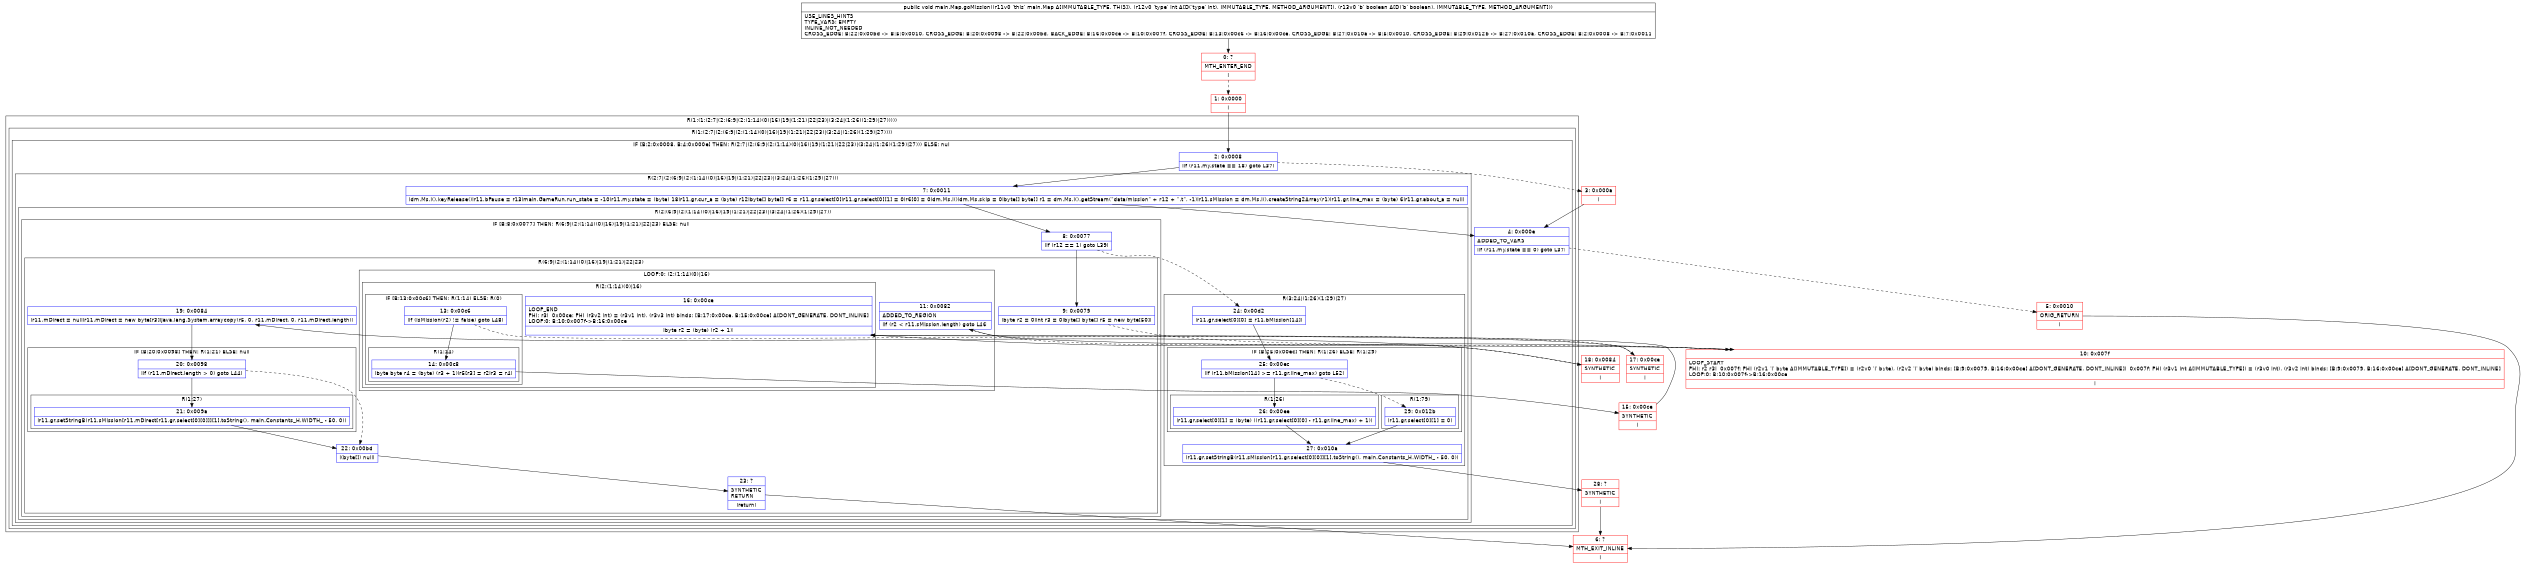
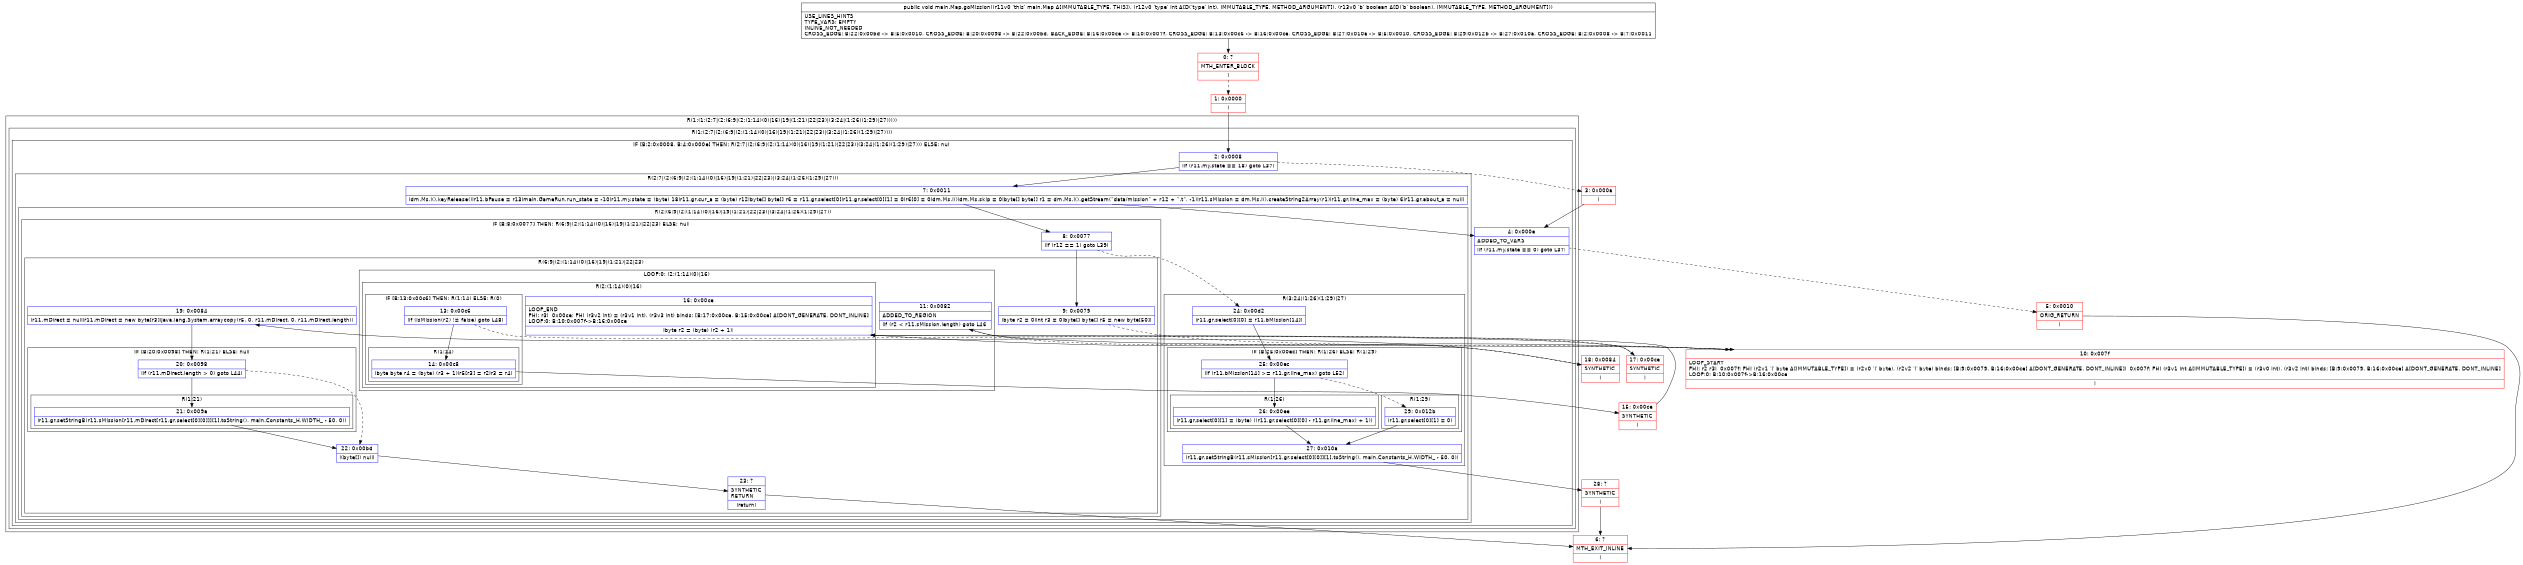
(1228, 66) -> (1228, 66)
(192, 400) -> (192, 400)
(1420, 400) -> (1420, 400)
